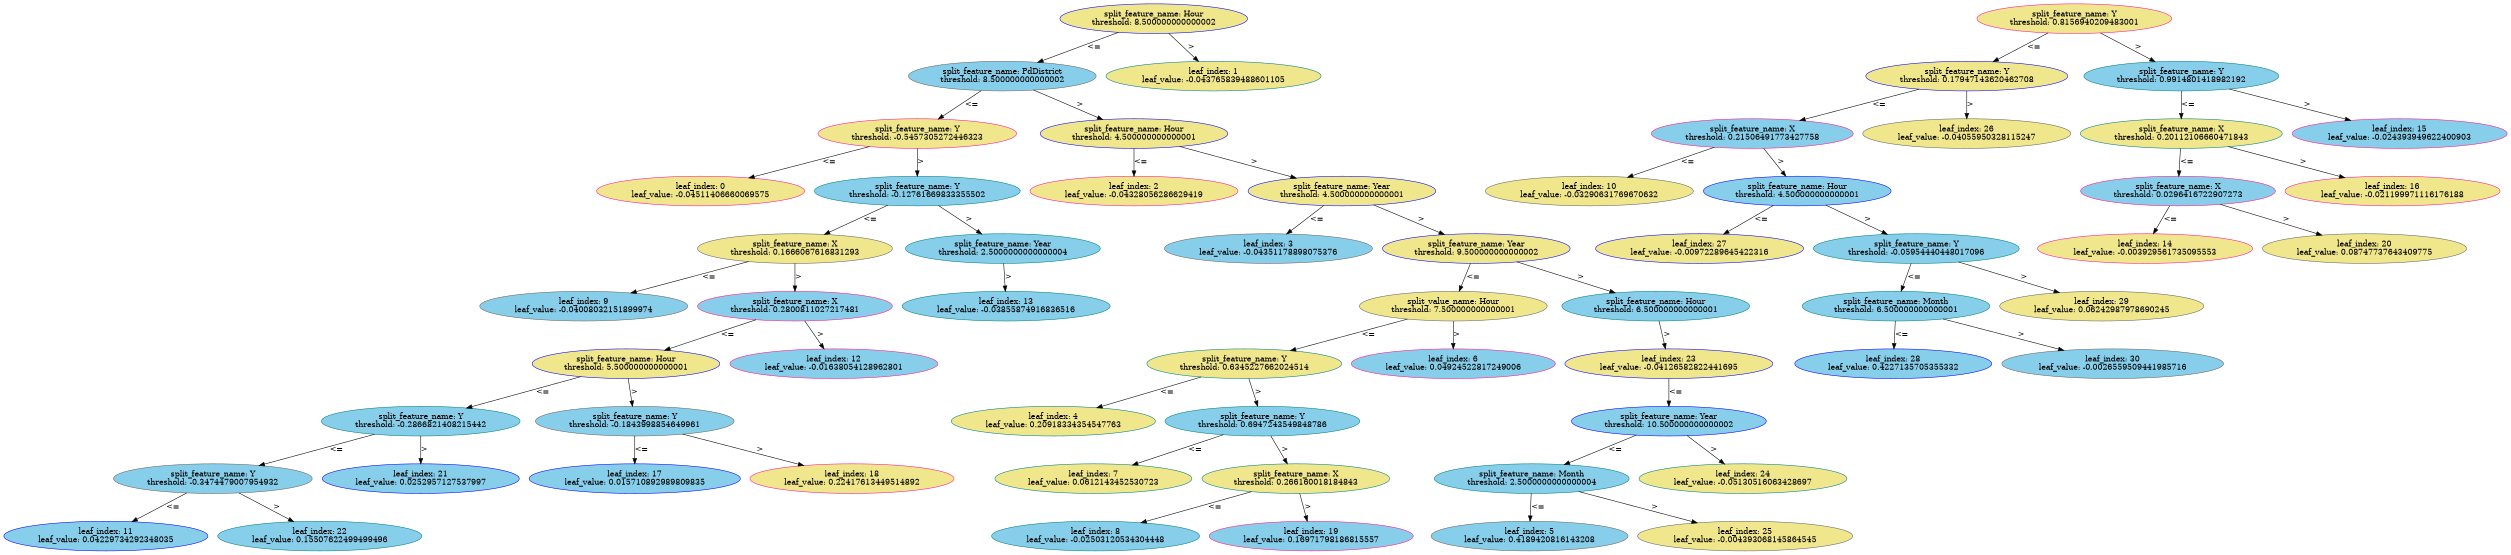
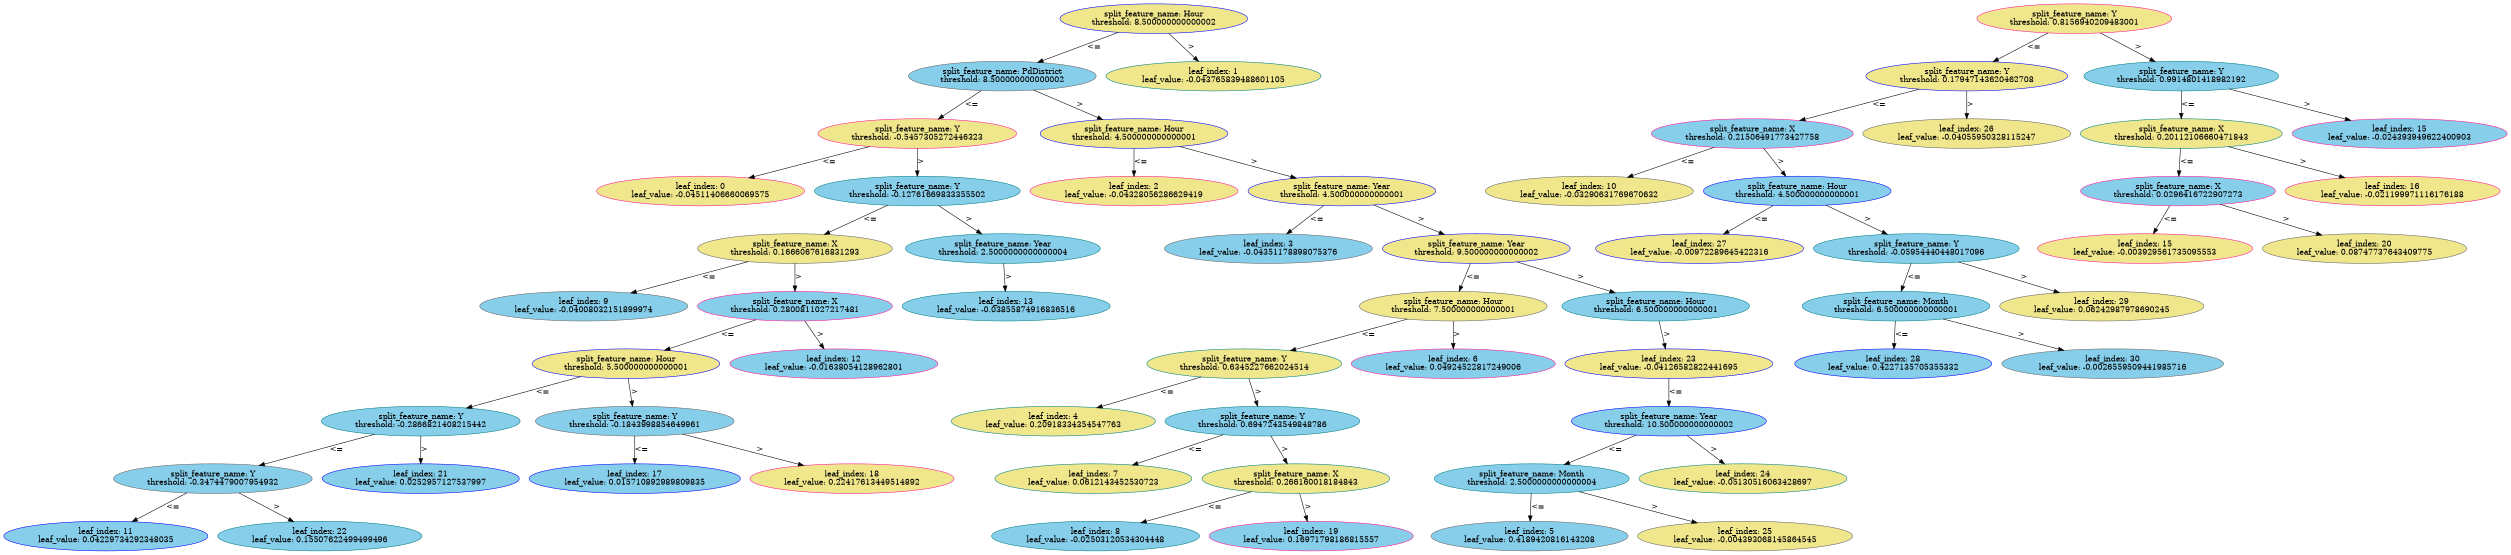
(2145, 249) -> (2145, 249)
(1453, 306) -> (1453, 306)
